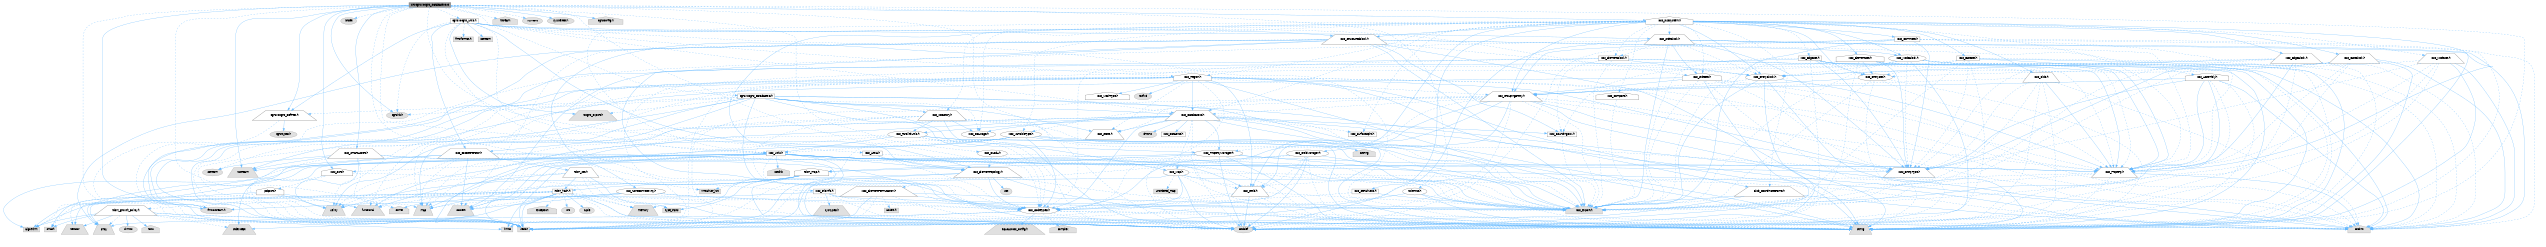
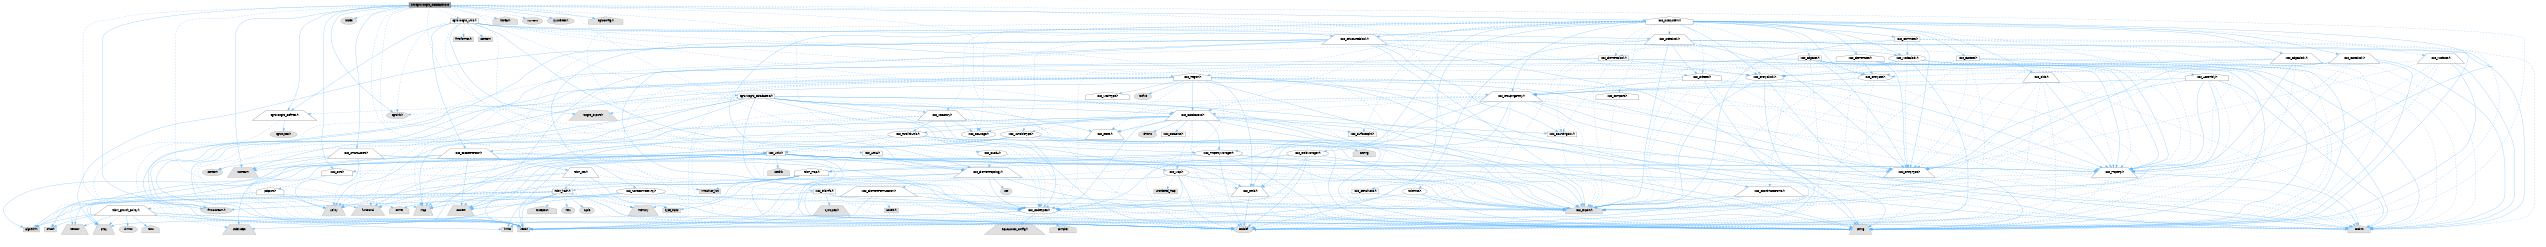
(1637, 46) -> (1907, 47)
(1769, 191) -> (1769, 191)
(568, 210) -> (568, 210)
